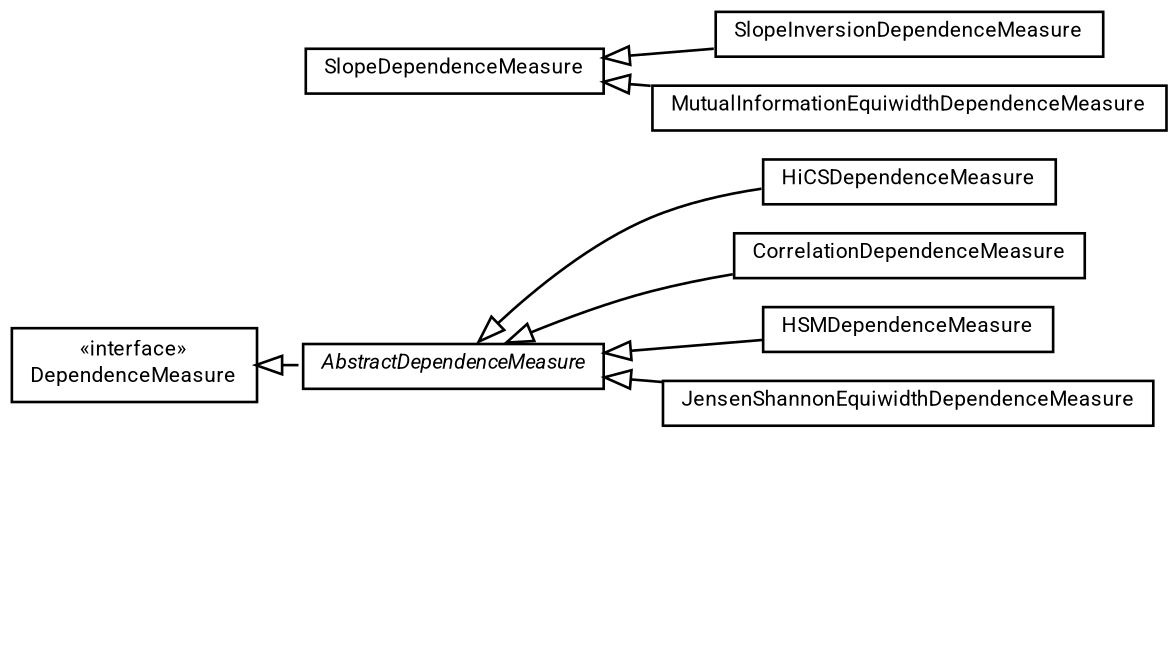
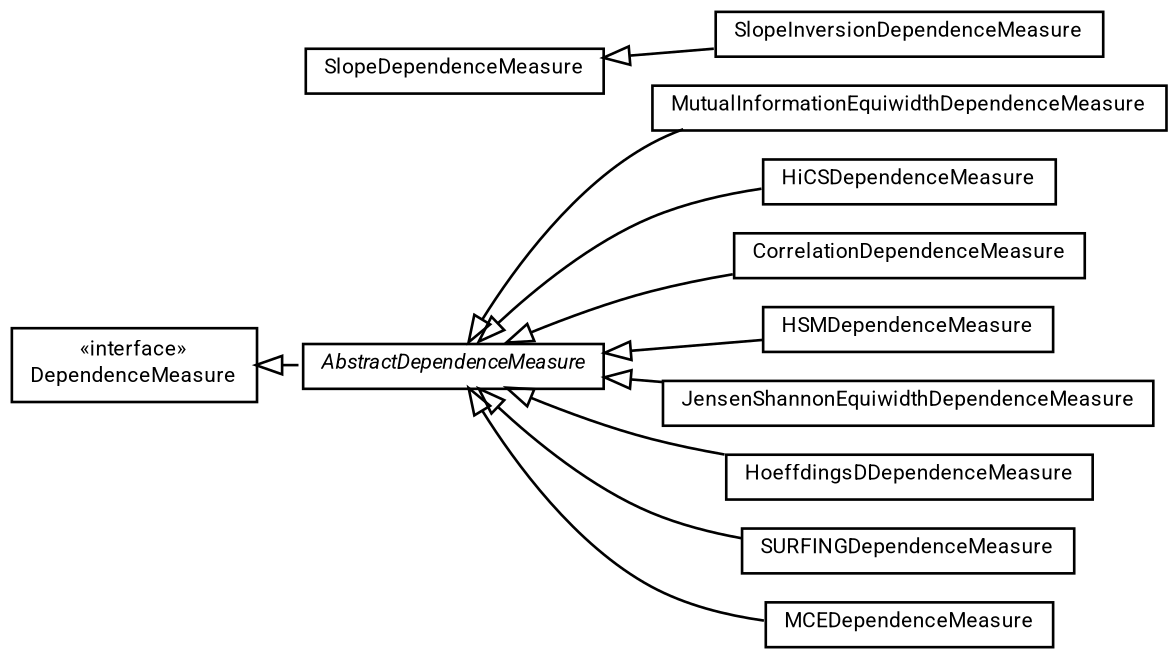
(640, 85) -> (568, 209)
none -> (908, 476)
none -> (908, 550)
none -> (908, 623)
